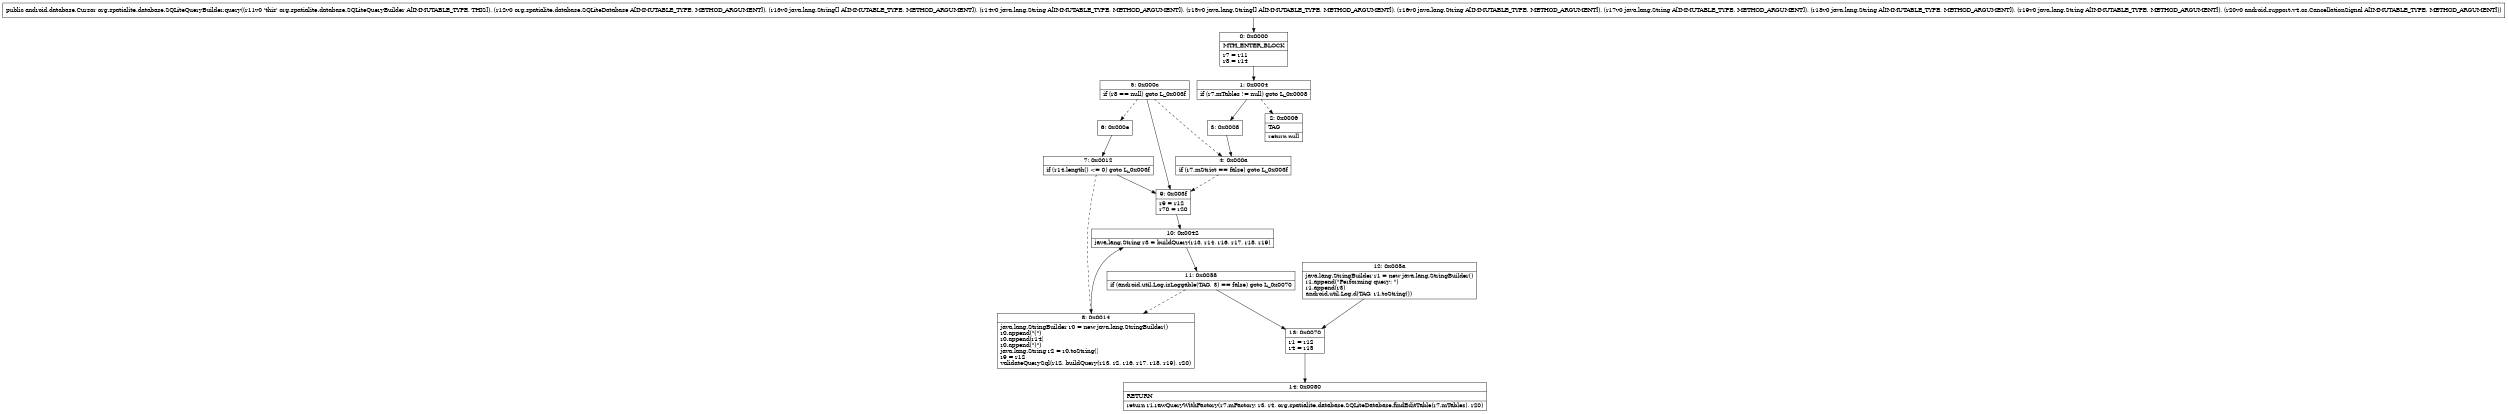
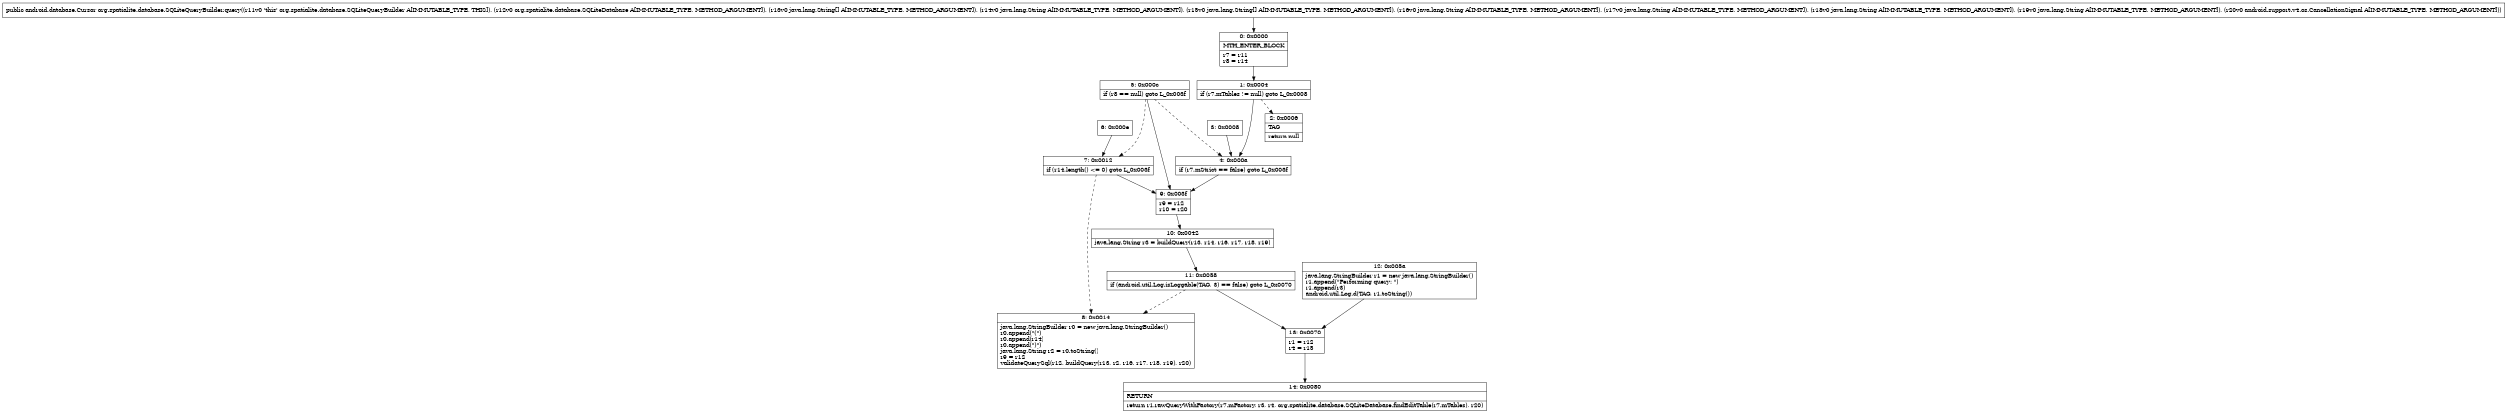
(1130, 108) -> (1141, 130)
(1240, 108) -> (1250, 127)
(1206, 182) -> (1206, 182)
(1173, 210) -> (1173, 210)
(1095, 277) -> none
